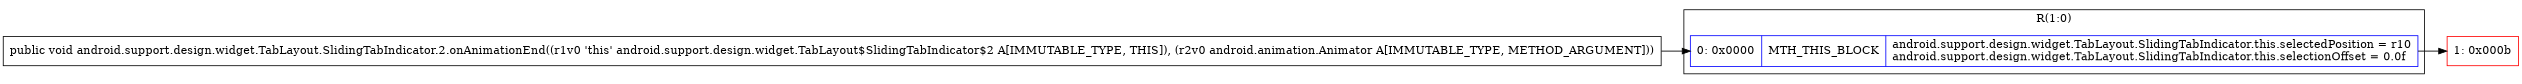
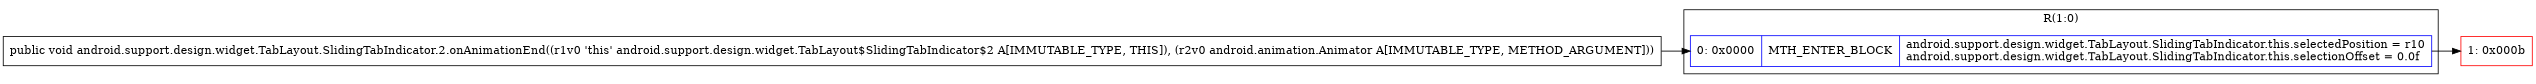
(1824, 51) -> (1831, 51)
